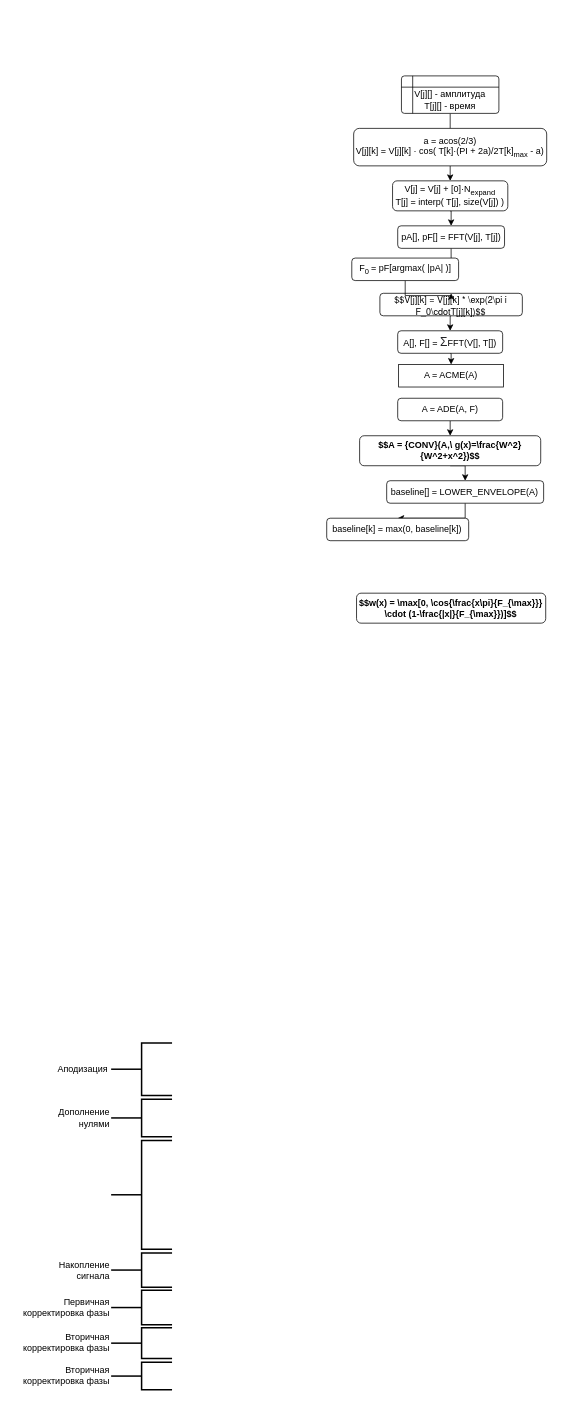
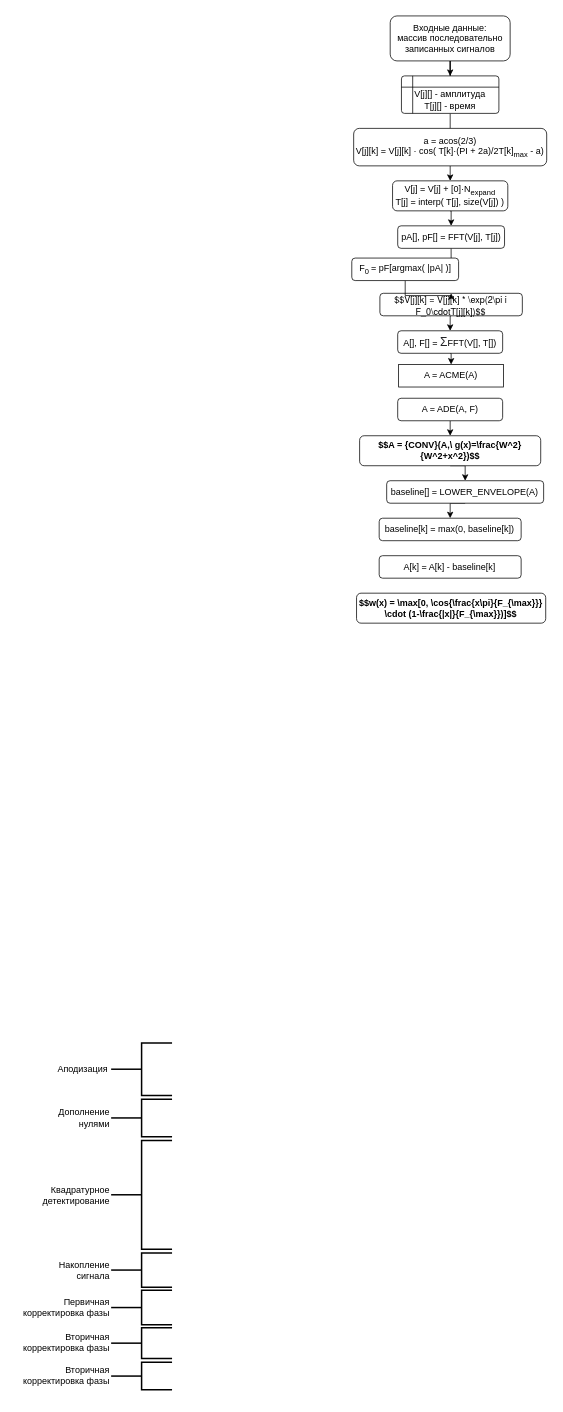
none -> (450, 38)
none -> (450, 70)
(398, 529) -> (450, 529)
none -> (450, 567)
none -> (71, 1195)
